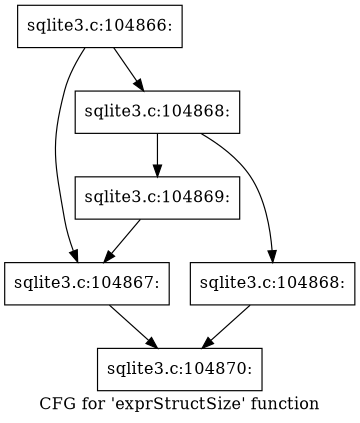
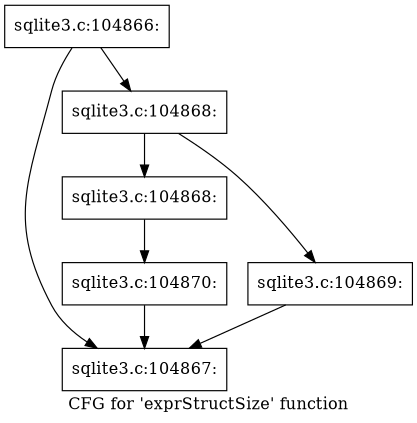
(129, 323) -> (145, 321)
